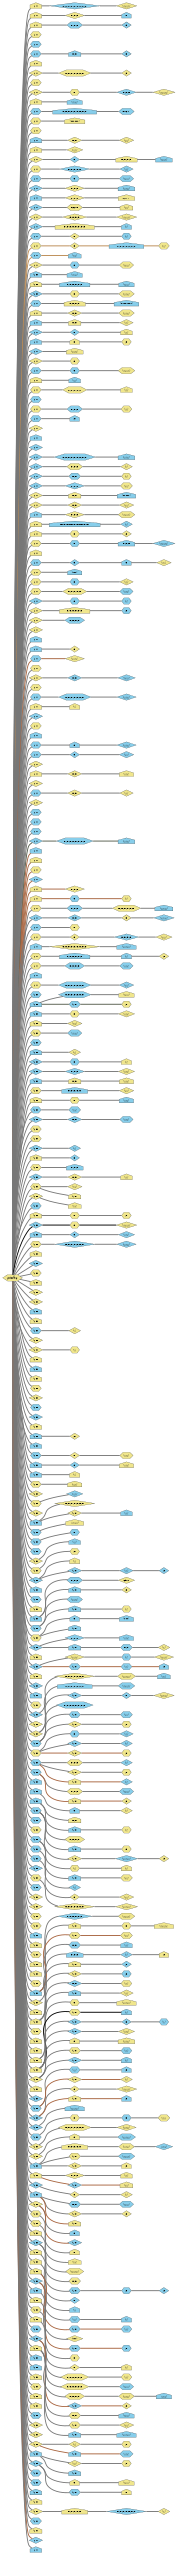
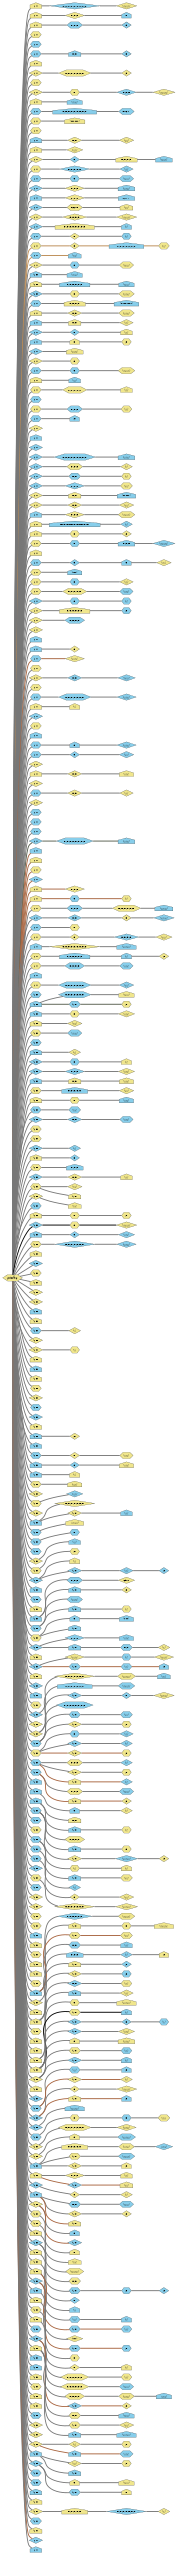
(126, 198) -> (126, 198)
